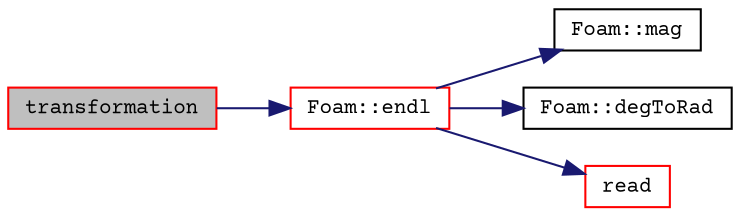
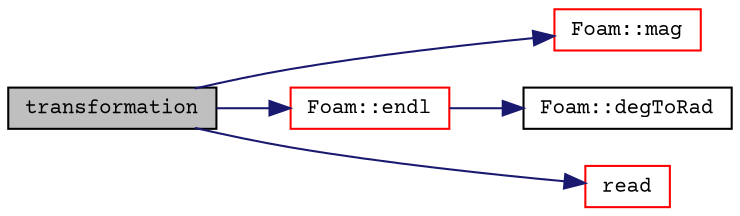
(628, 30) -> (628, 30)
(488, 72) -> (363, 58)
(112, 108) -> (112, 108)
(500, 148) -> (379, 160)
